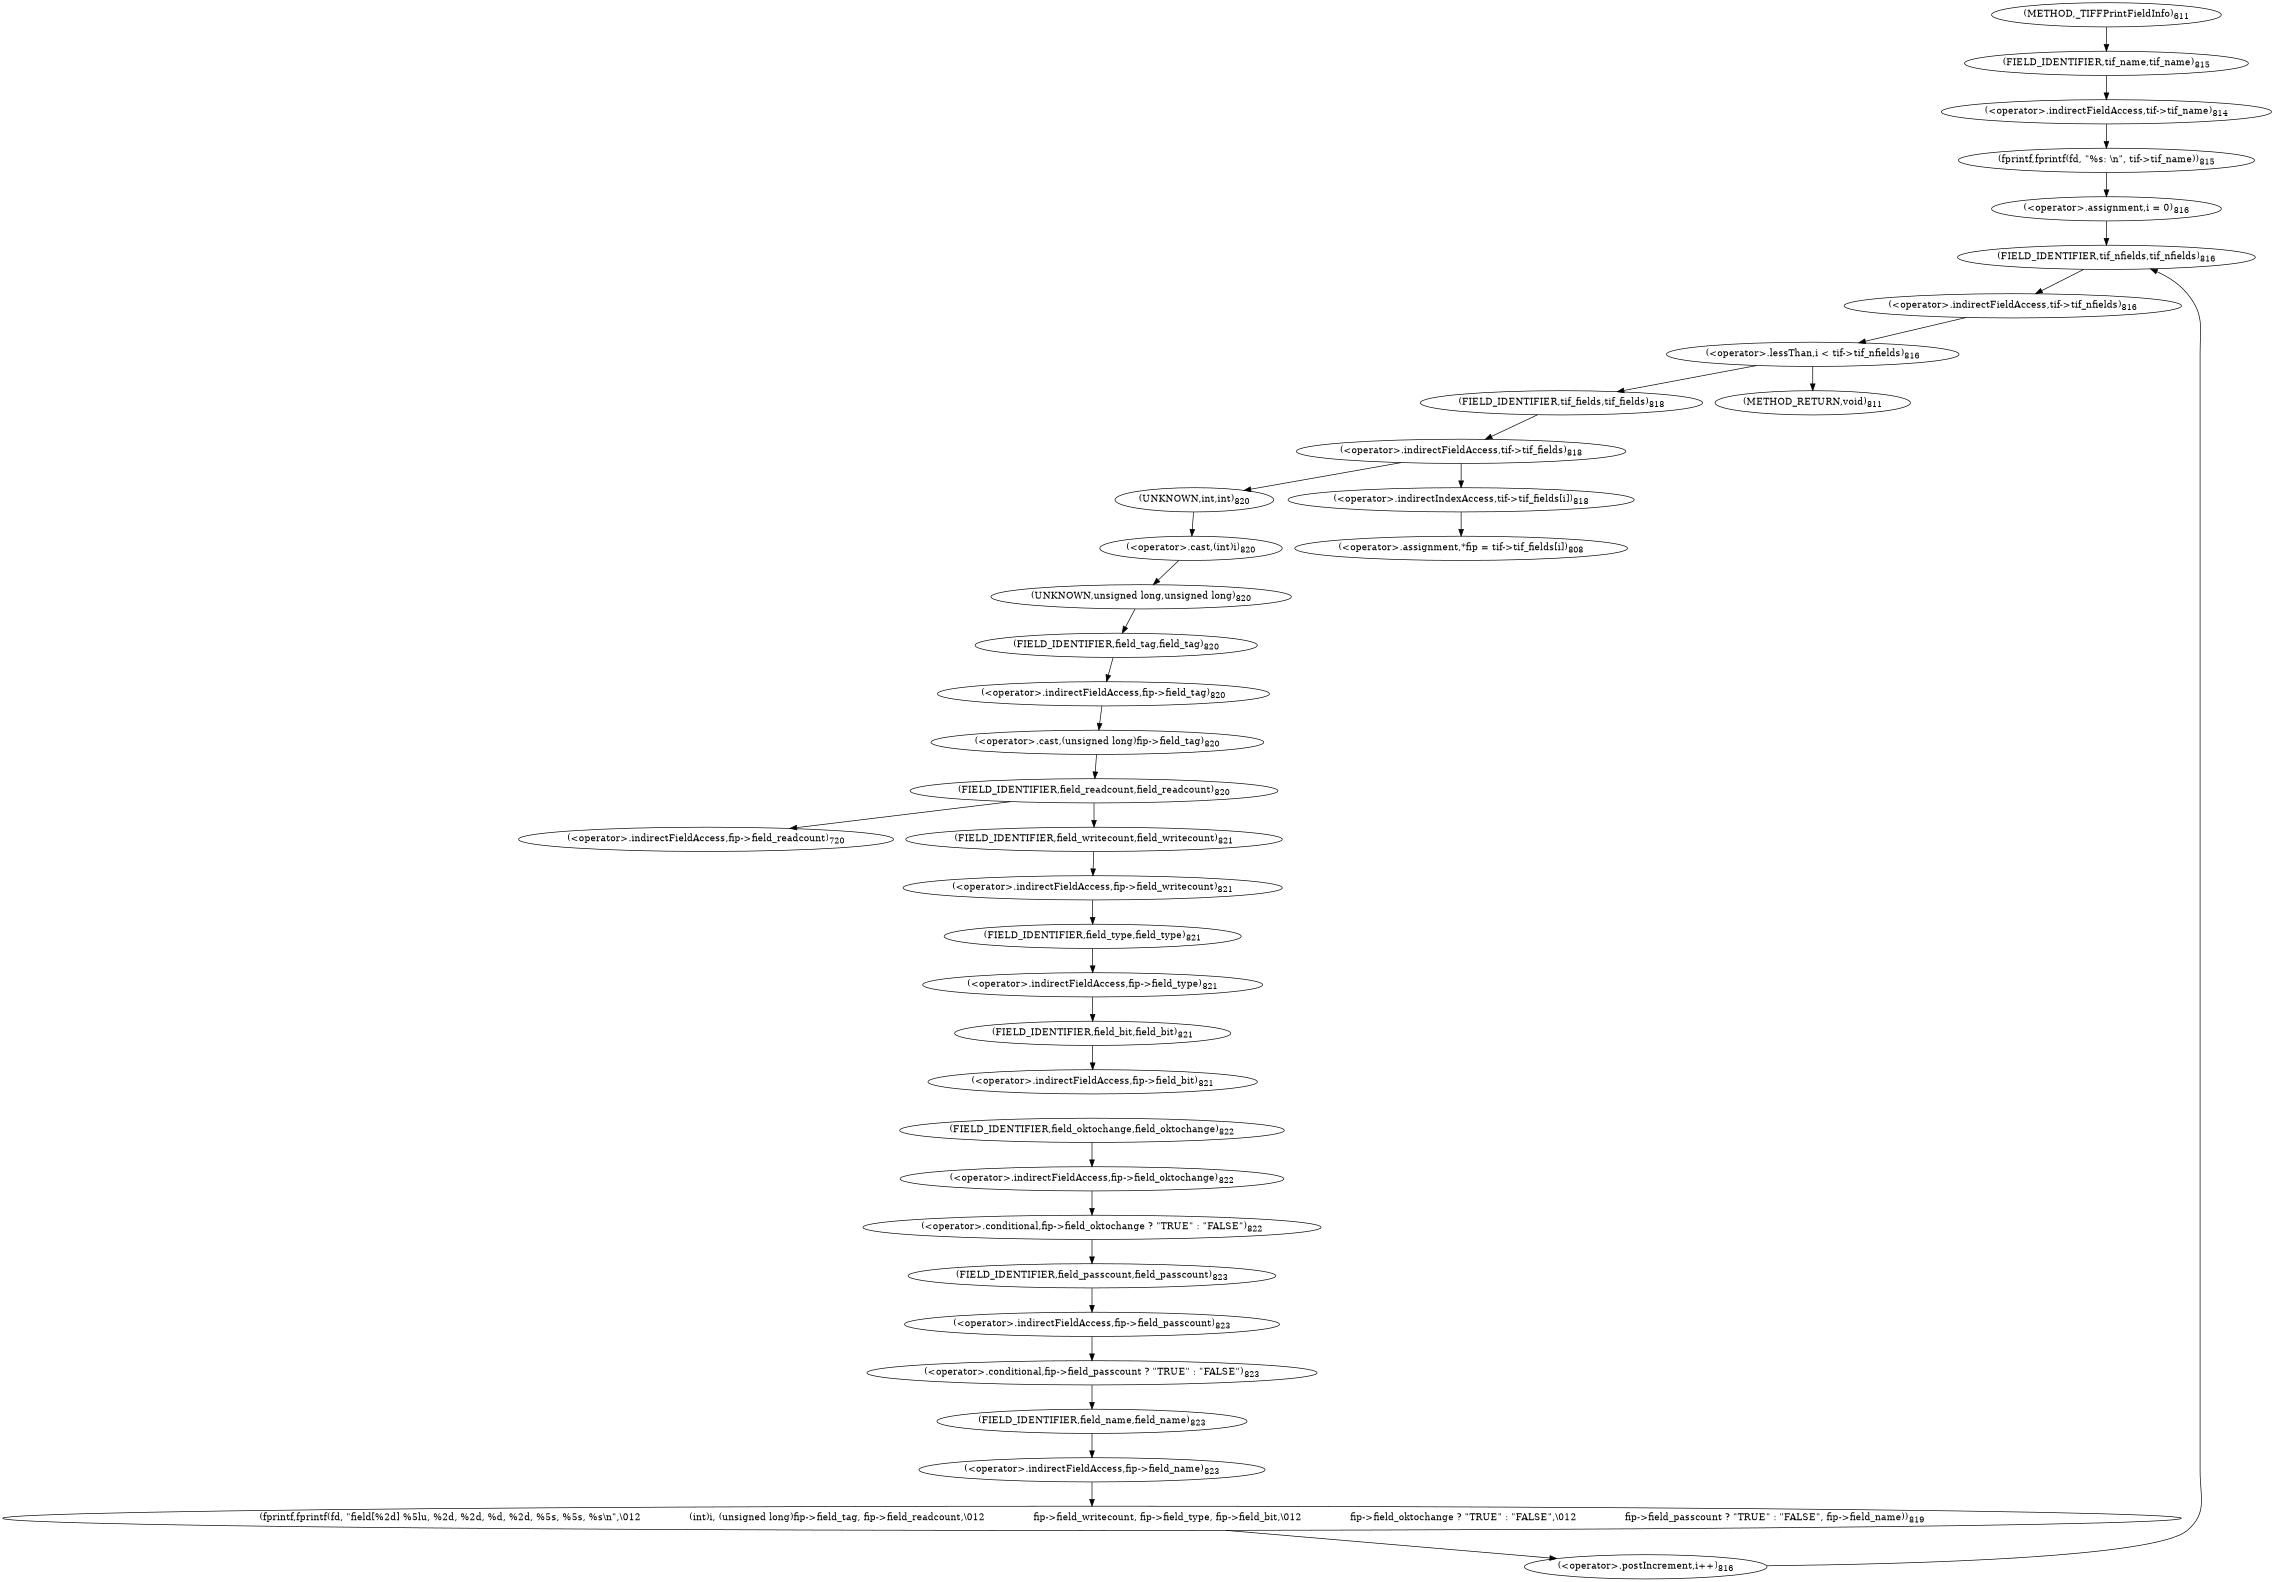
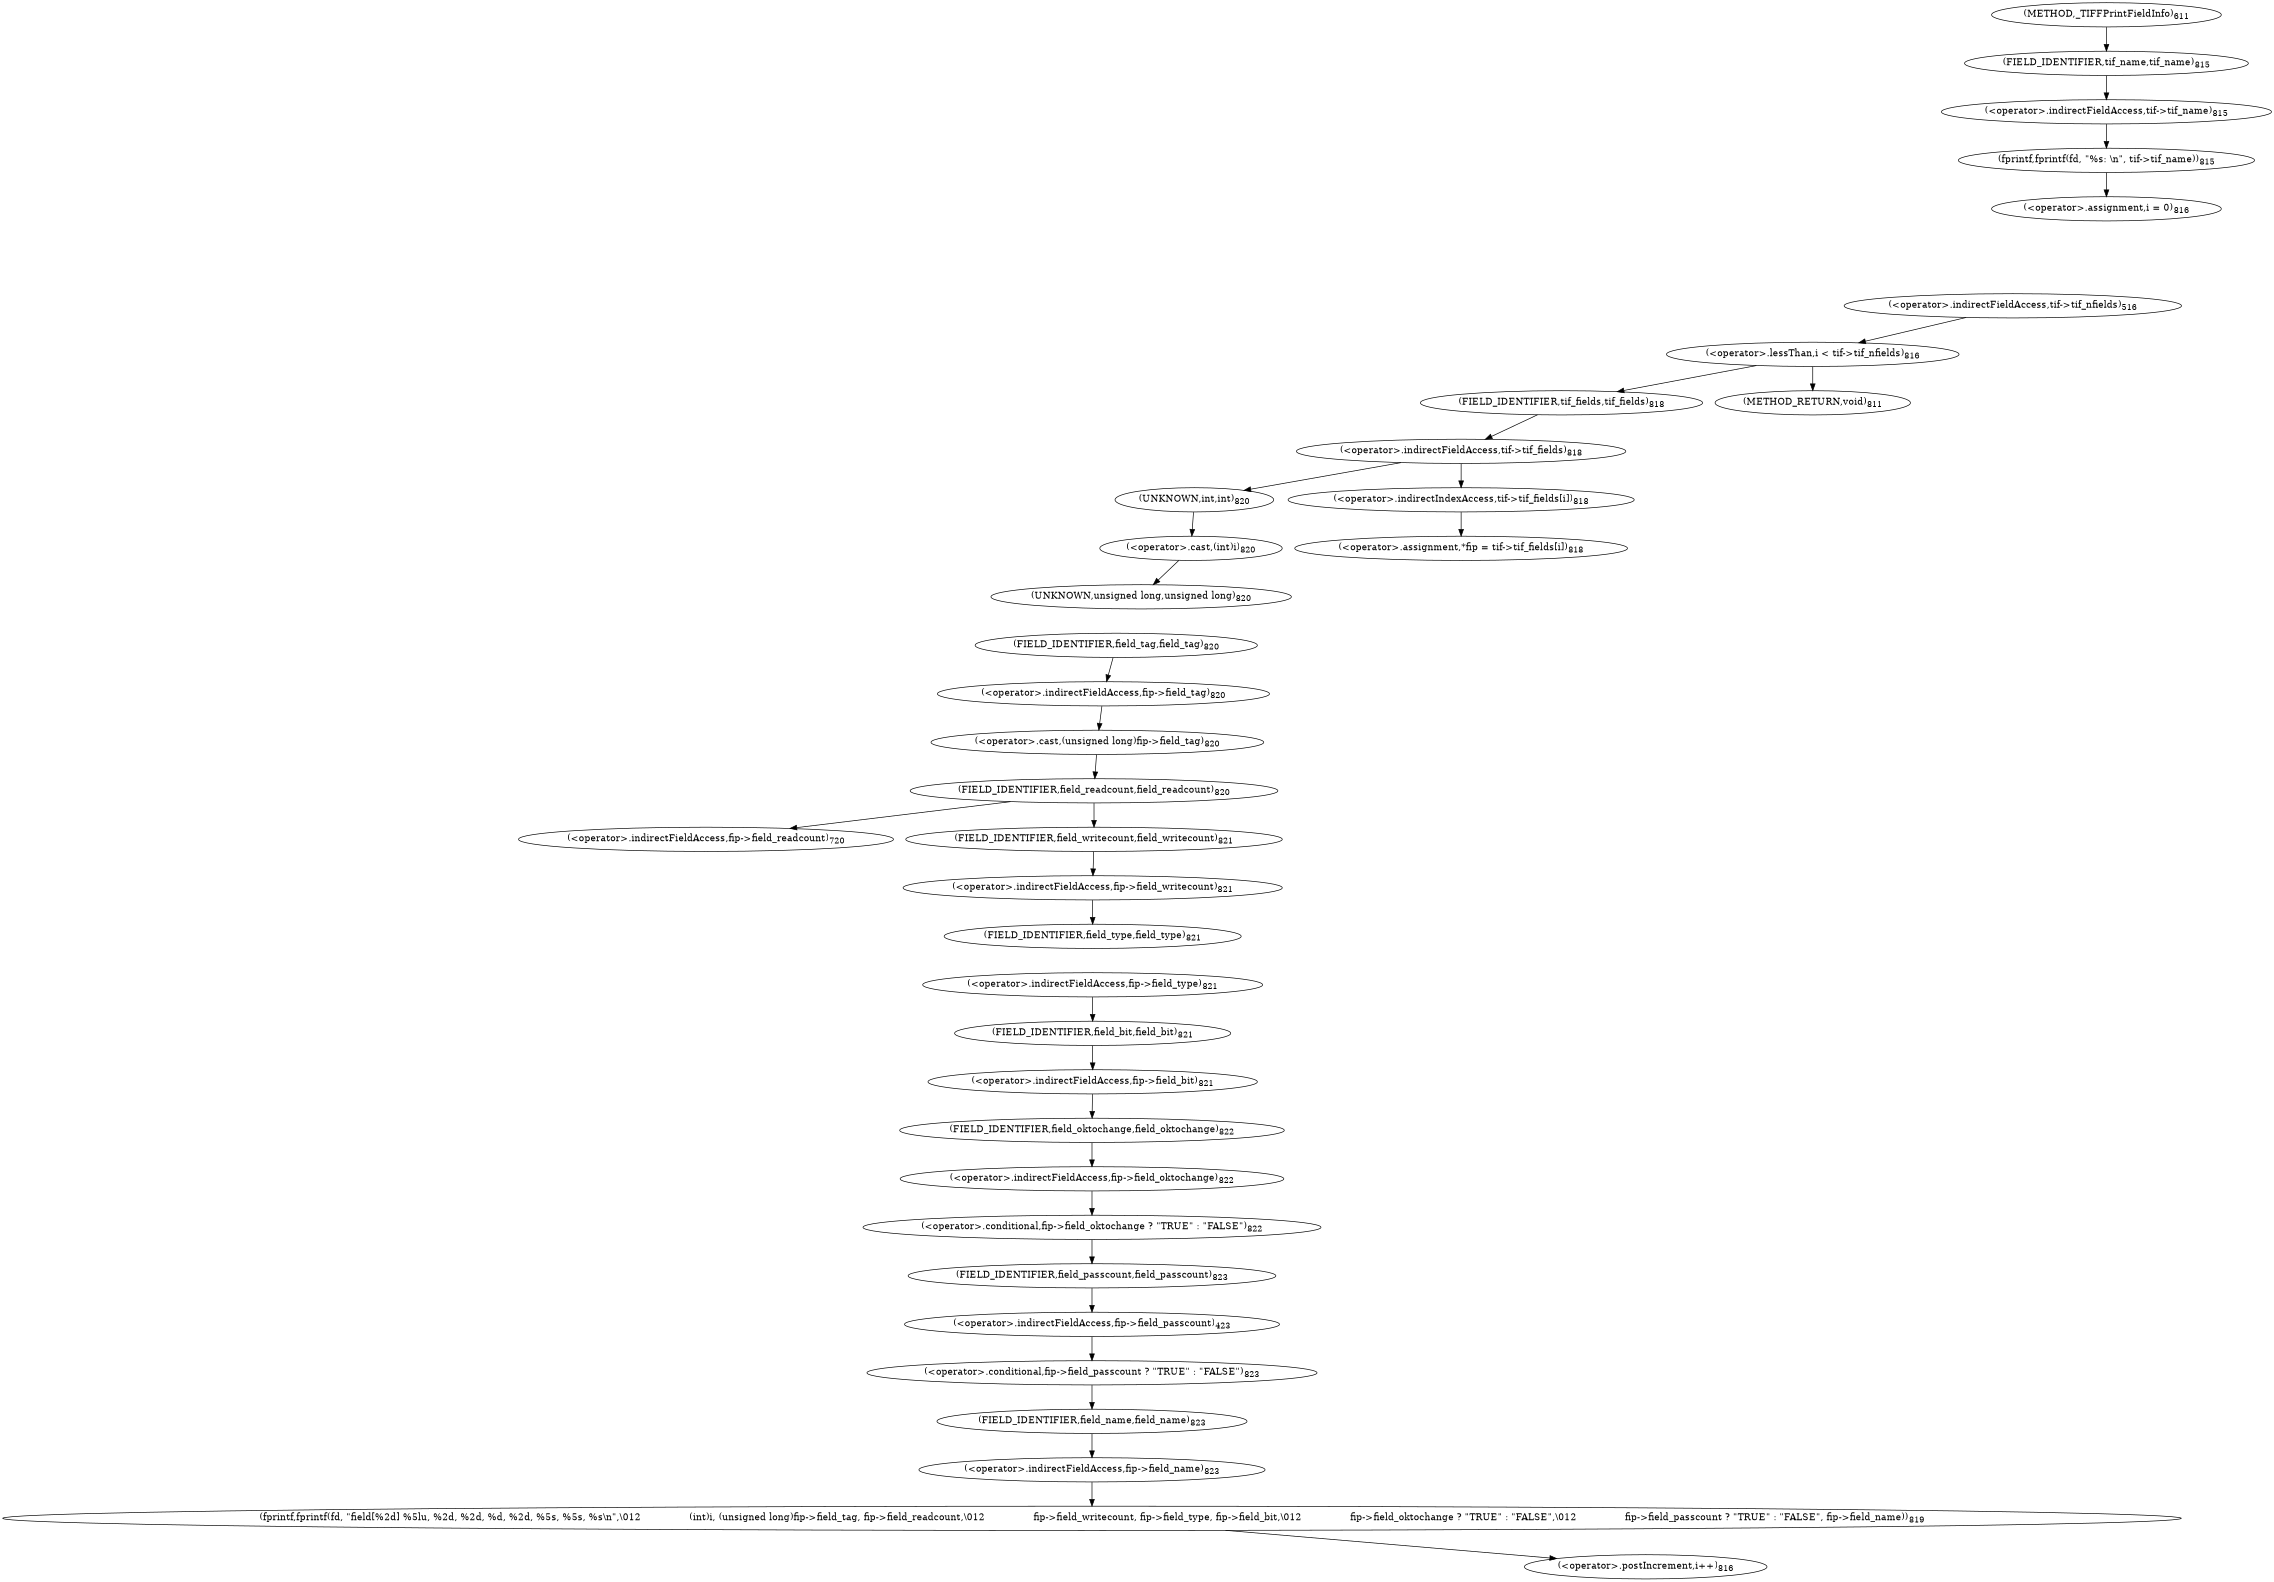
(2220, 111) -> (2220, 111)
(2106, 257) -> none
(2129, 305) -> (2129, 305)
(1576, 547) -> (1576, 547)
(1130, 618) -> none
(1093, 957) -> none
none -> (1092, 1103)
(1223, 1323) -> (1223, 1323)
